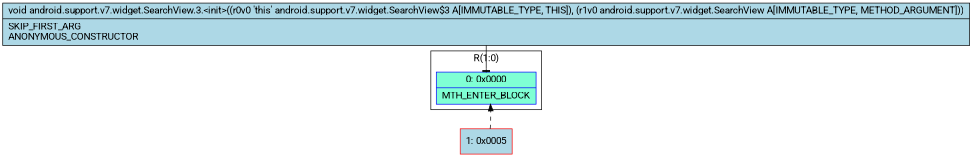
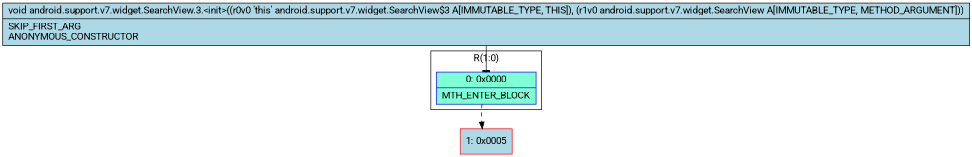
(491, 120) -> (482, 114)
